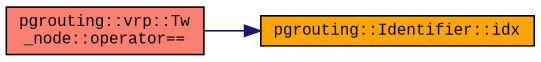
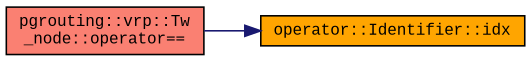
(398, 31) -> (393, 31)
